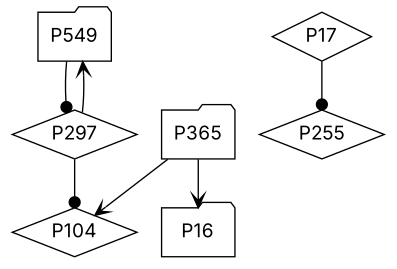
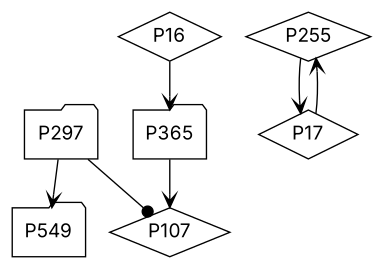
none -> (299, 79)
(322, 80) -> (317, 93)
(66, 82) -> none
(75, 134) -> (61, 134)
(198, 177) -> (170, 79)
(75, 232) -> (170, 232)
(198, 232) -> (170, 37)
